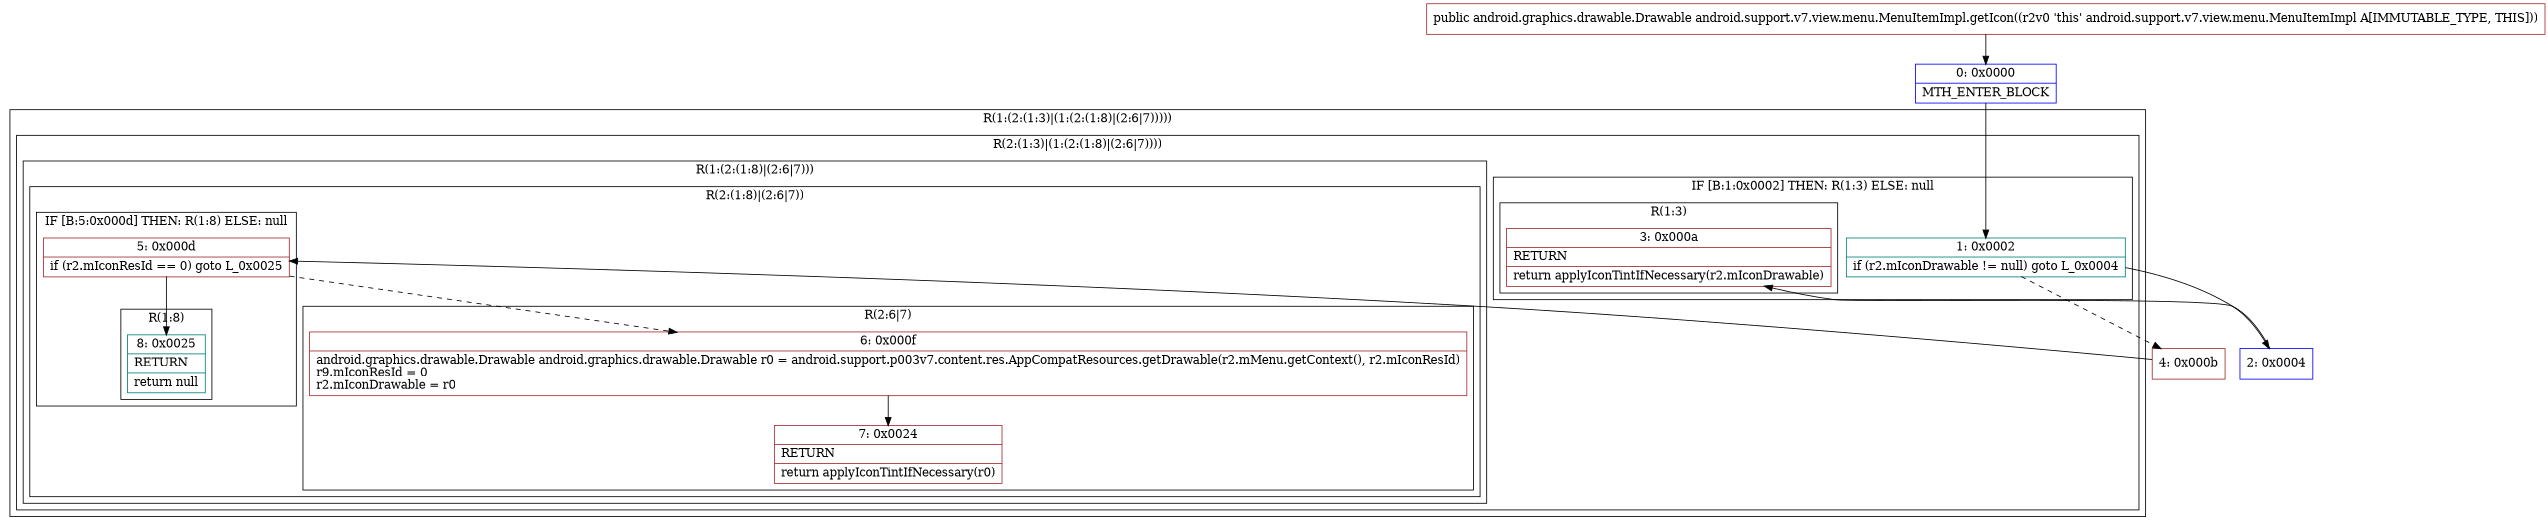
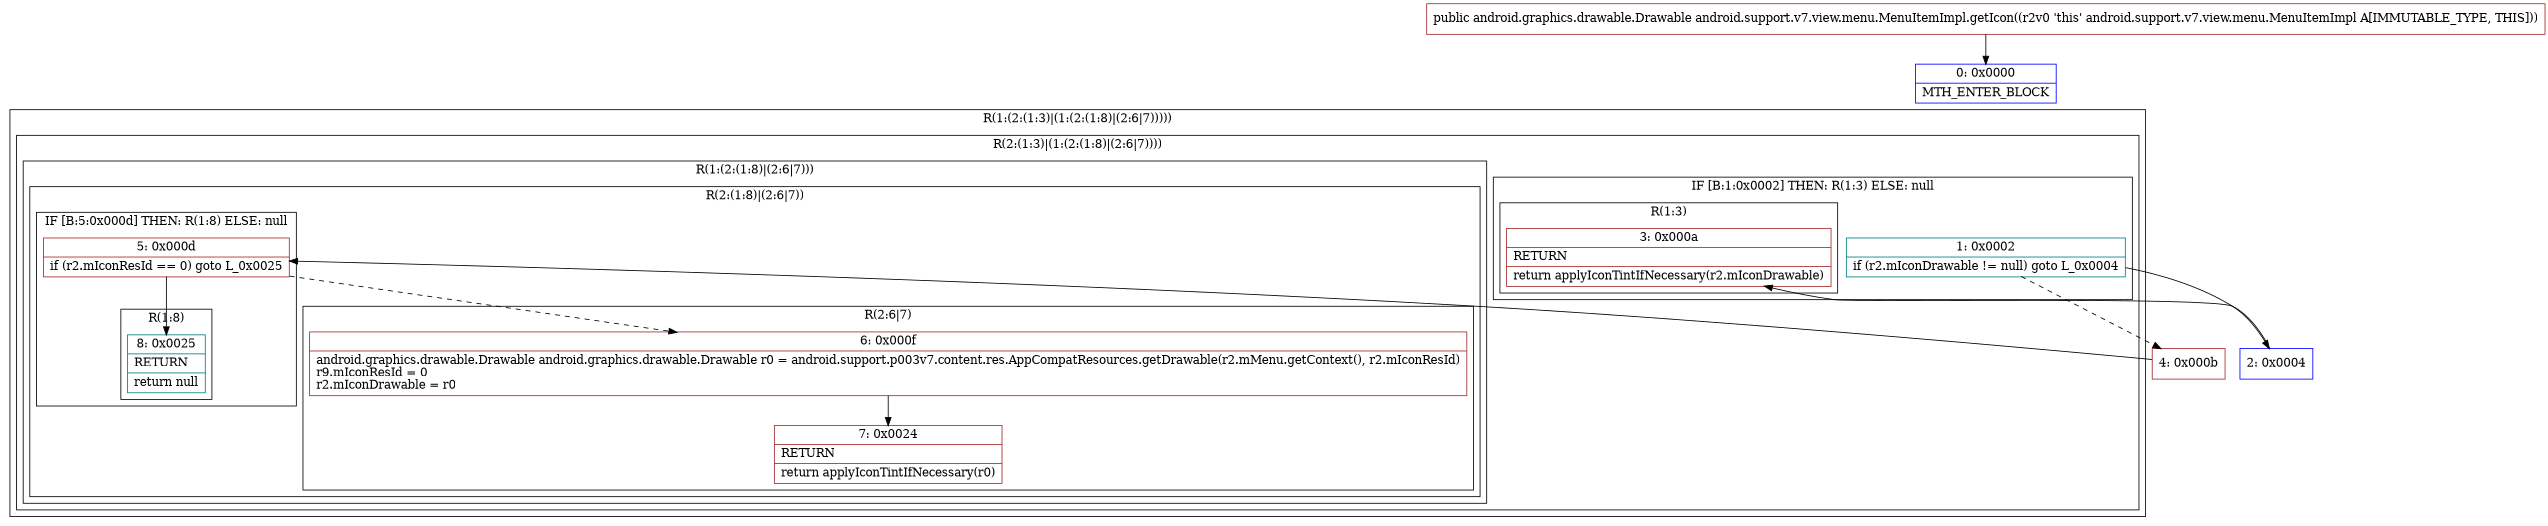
(1986, 166) -> none
